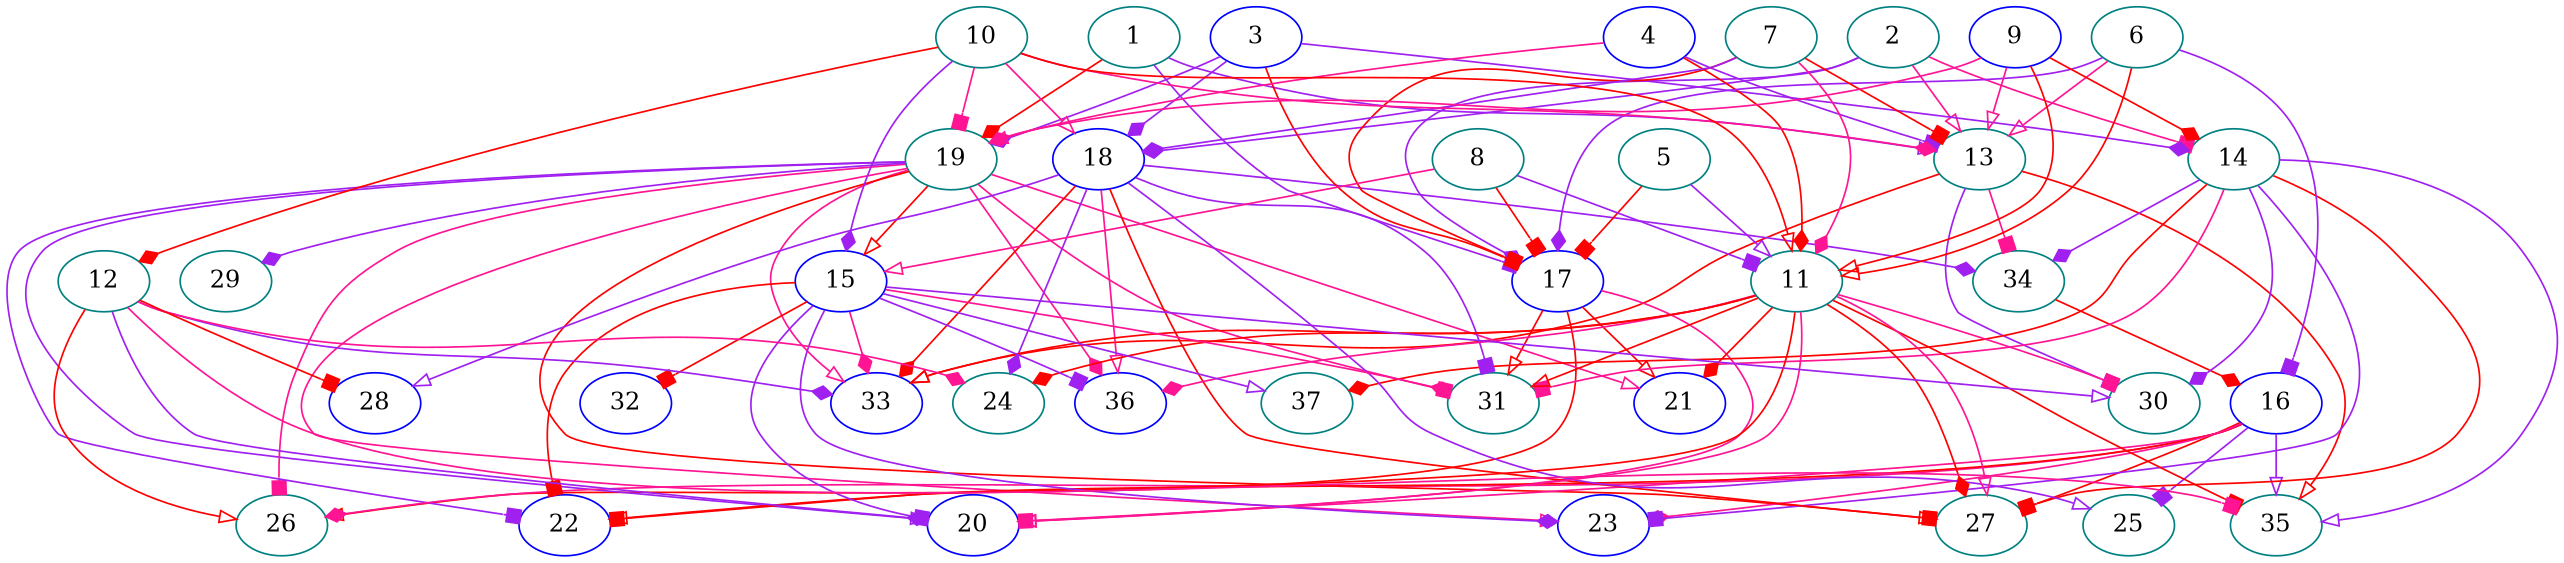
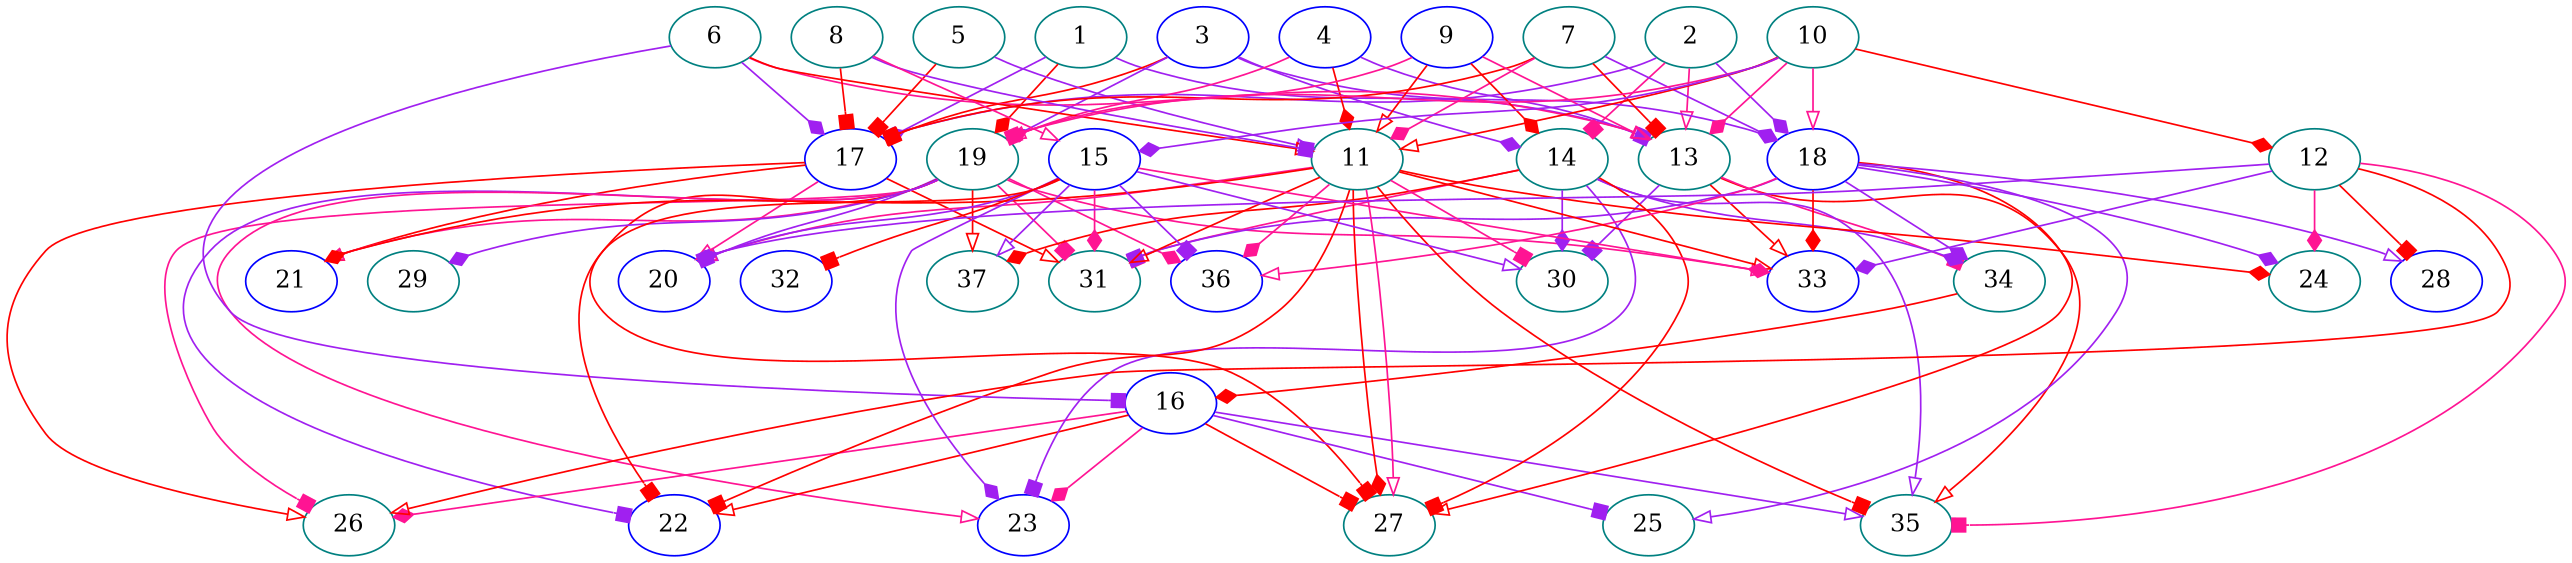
(910, 206) -> (973, 212)
(1641, 486) -> none
